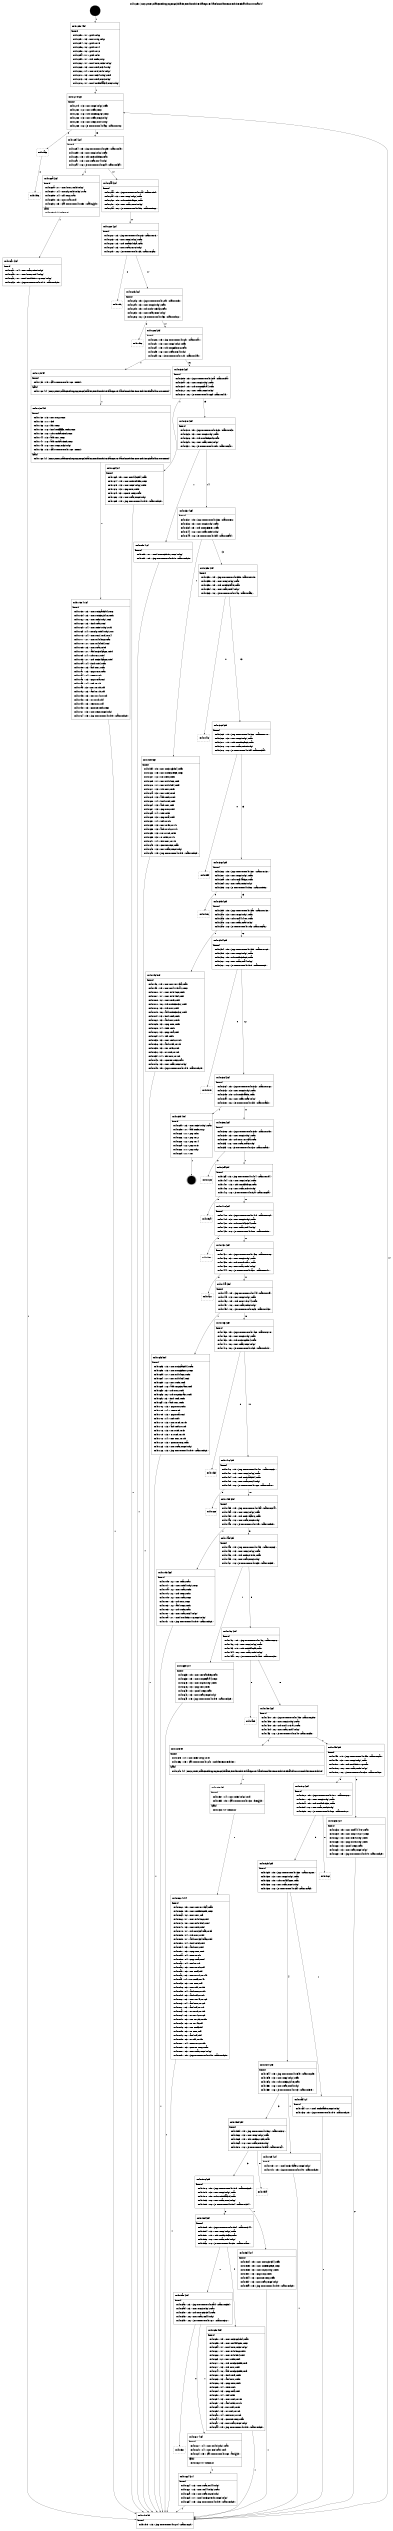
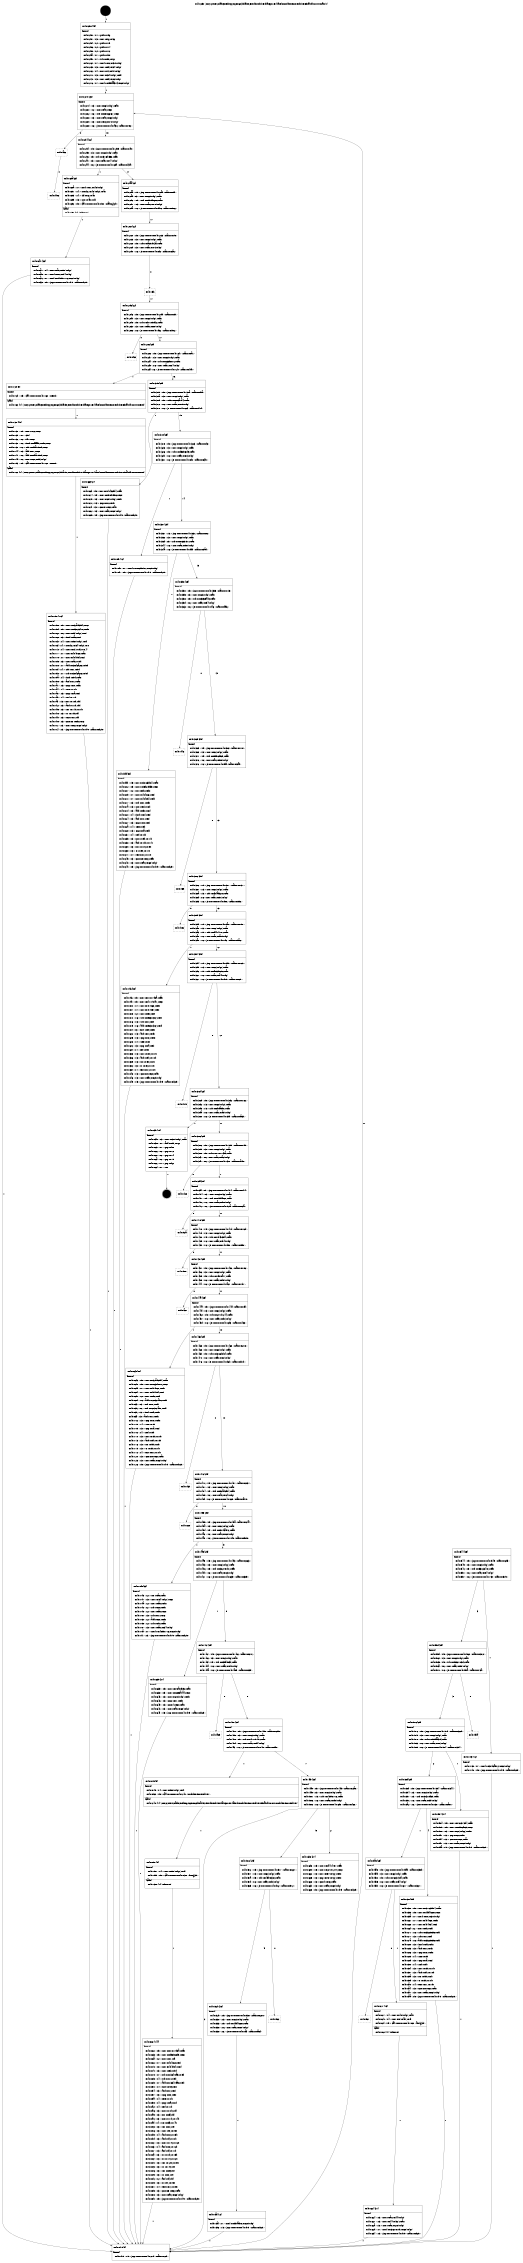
(142, 271) -> (150, 298)
(287, 1976) -> none
(354, 2257) -> (203, 2006)
